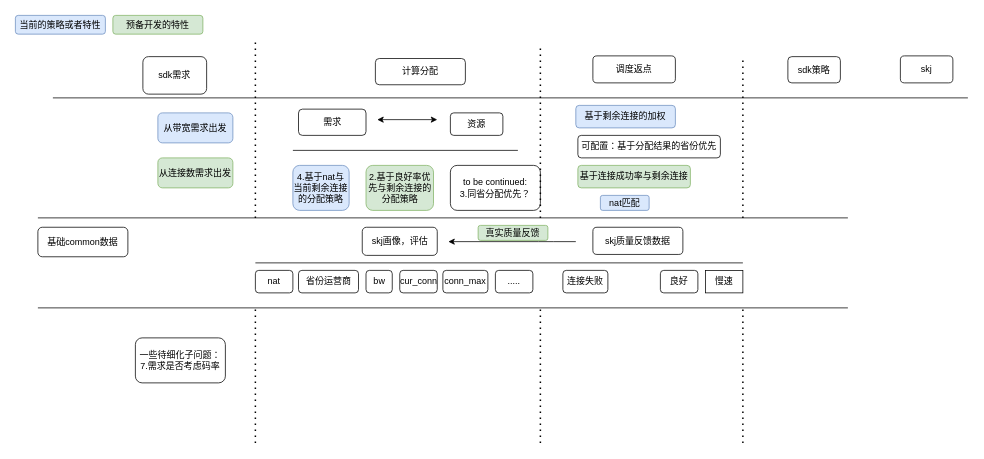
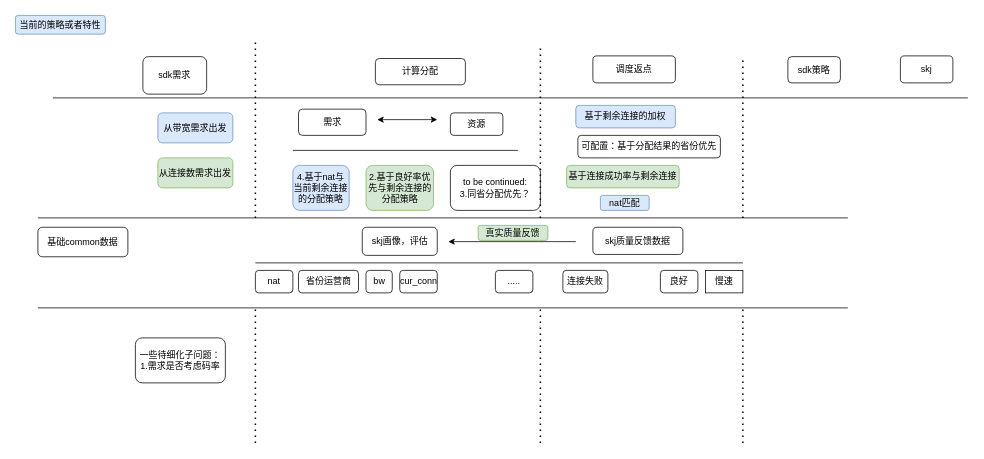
(158, 25) -> none
(634, 177) -> (623, 177)
(465, 282) -> none
(180, 360) -> (180, 360)
